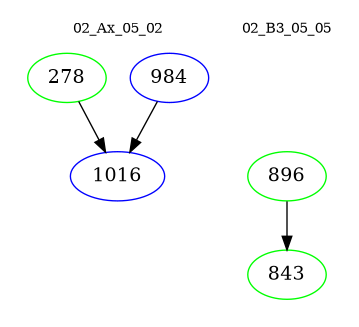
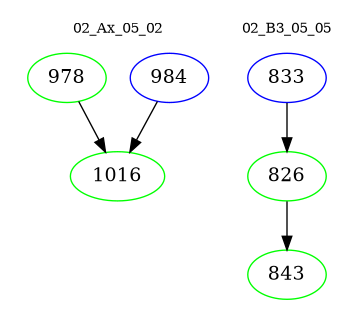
(67, 78) -> (67, 78)
none -> (287, 78)
(118, 176) -> (118, 176)
(287, 176) -> (287, 176)
